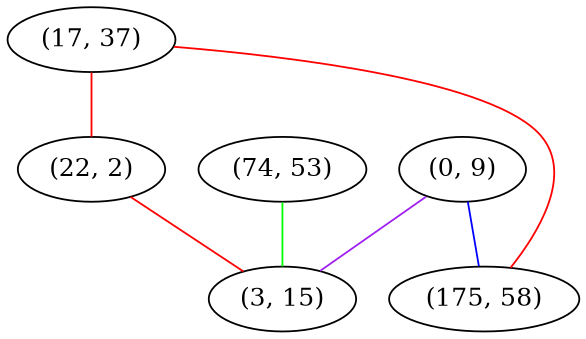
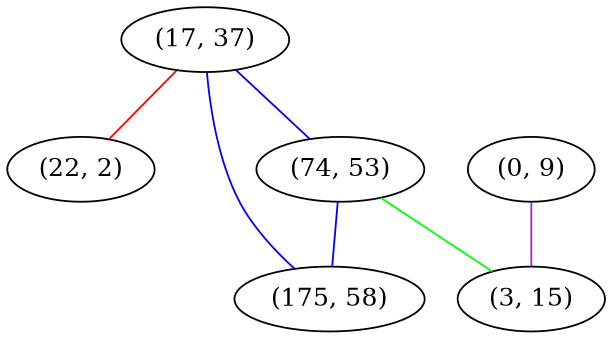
(435, 86) -> (230, 180)
none -> (273, 105)
(187, 234) -> none
(473, 234) -> (335, 234)
